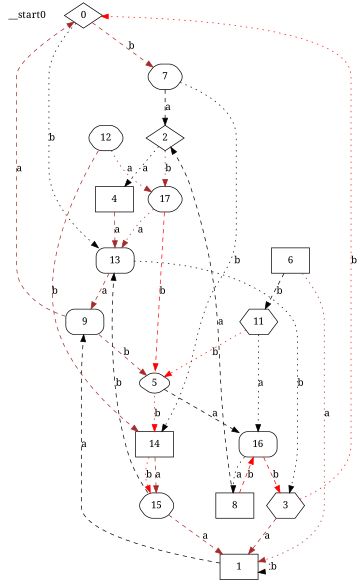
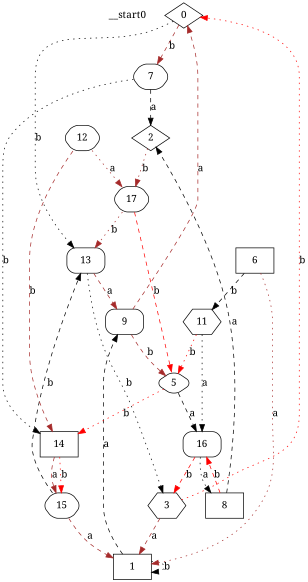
(114, 199) -> none
(141, 230) -> (114, 230)
